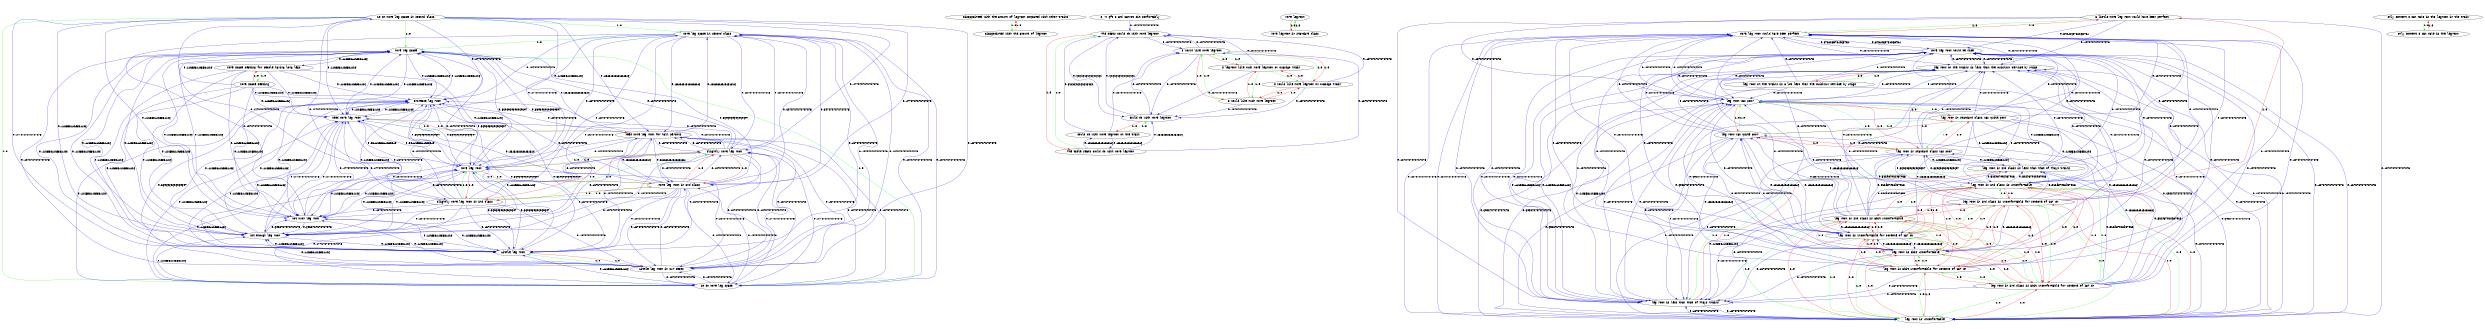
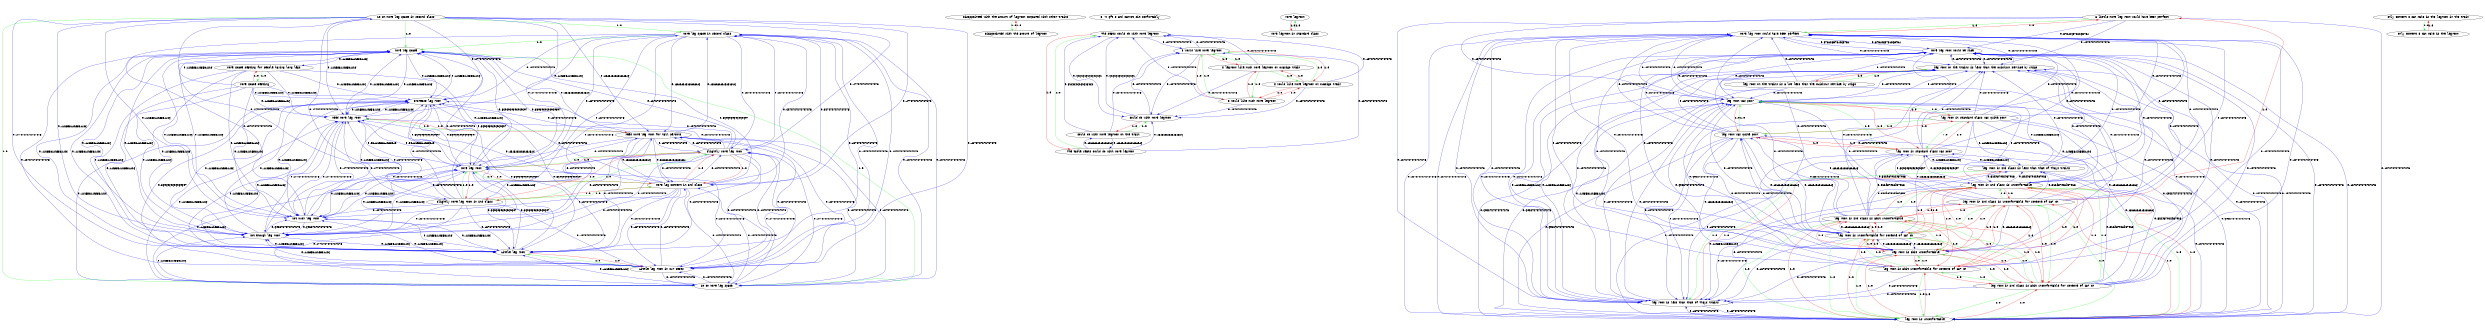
(1130, 25) -> (1179, 76)
(1811, 161) -> none
(679, 185) -> (679, 185)
